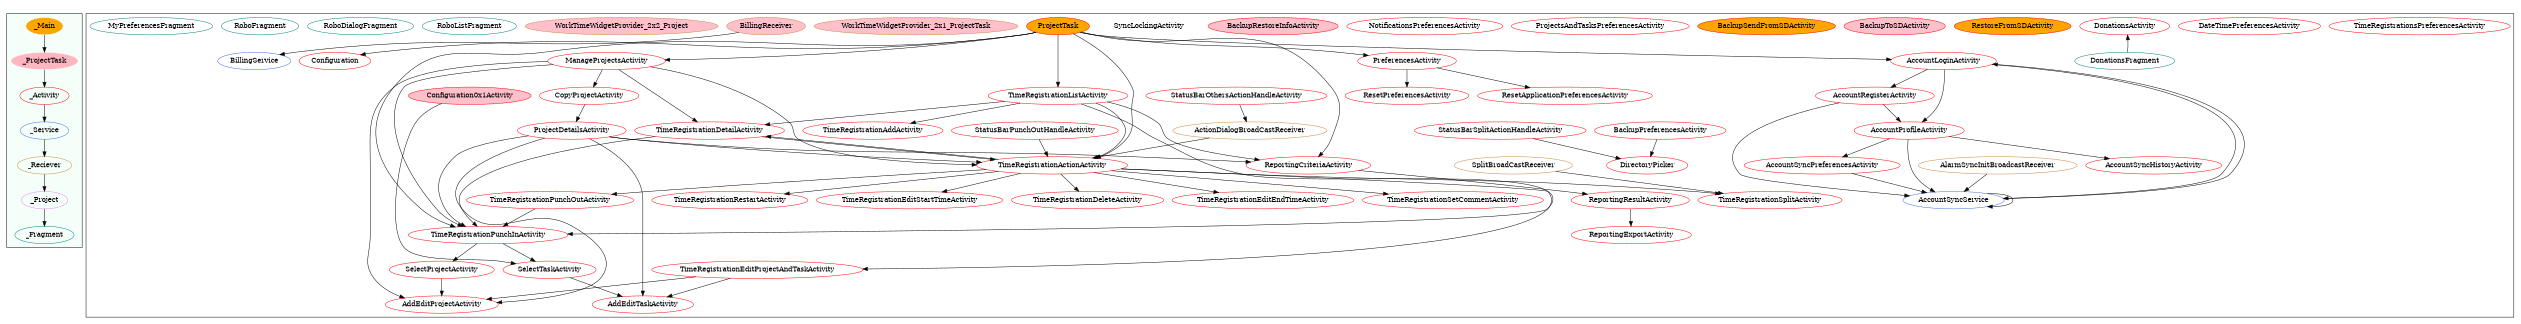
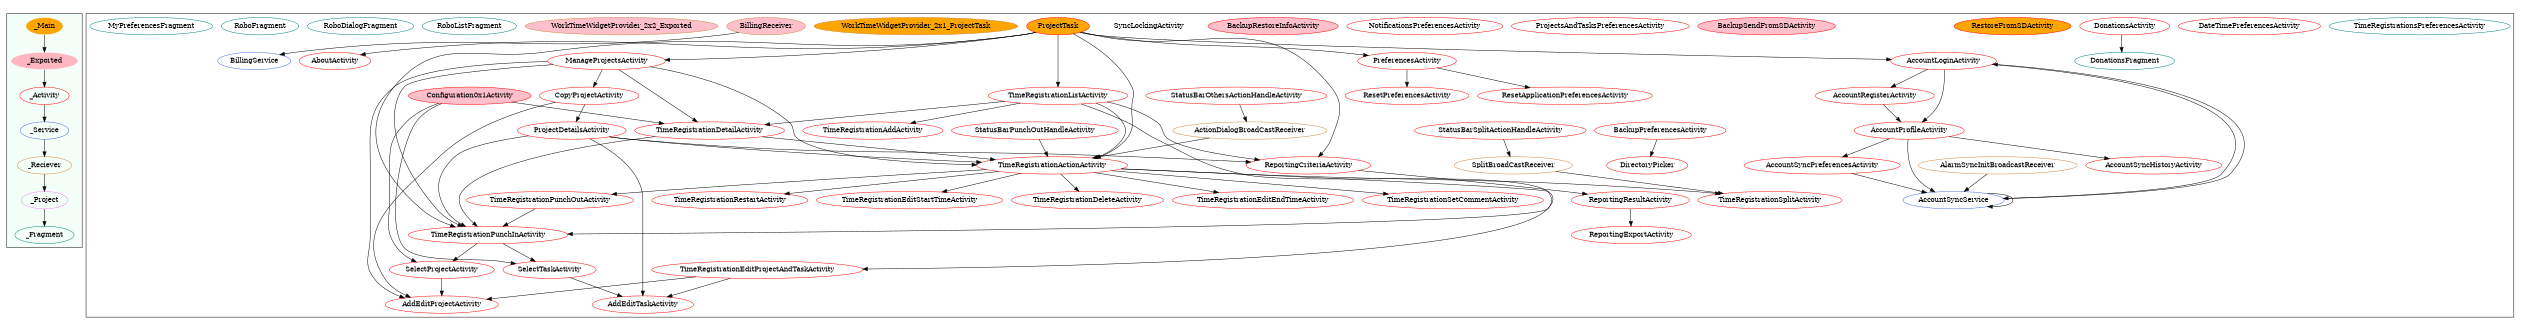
(622, 26) -> (622, 26)
(916, 26) -> (916, 26)
(1767, 26) -> (1767, 26)
(1895, 26) -> none
(2420, 26) -> (2420, 26)
(2128, 46) -> (2122, 41)
(44, 61) -> (44, 61)
(335, 61) -> (335, 61)
(884, 148) -> (585, 113)
(1575, 148) -> (1506, 146)
(1751, 177) -> none
none -> (390, 179)
(538, 219) -> (423, 172)
